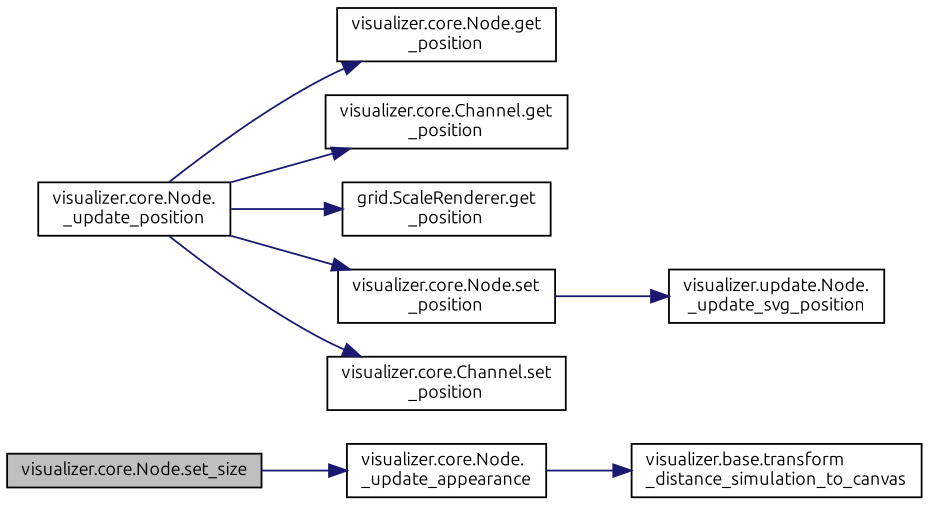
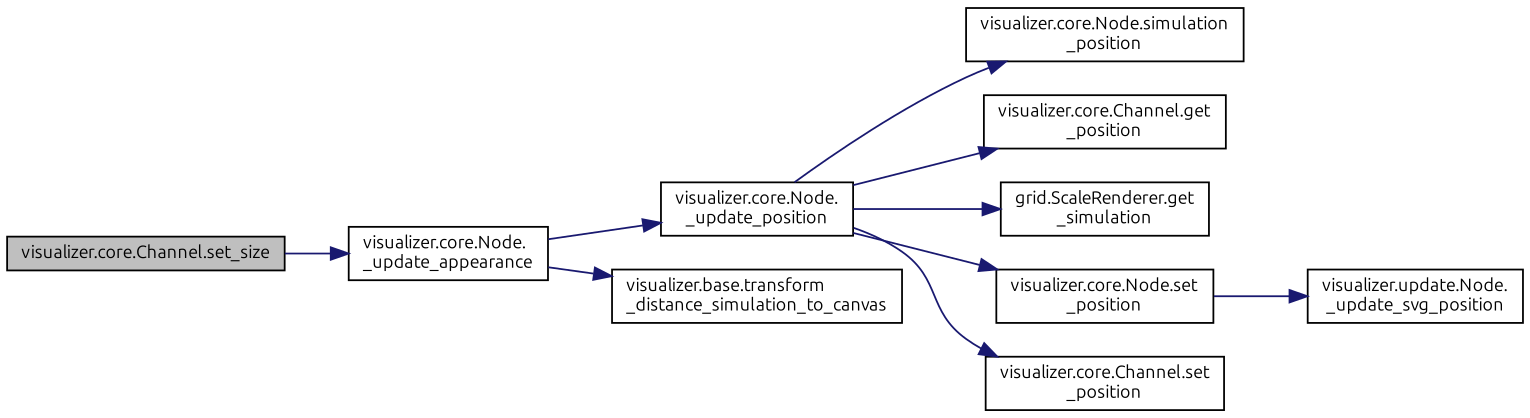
(447, 35) -> (1105, 35)
(447, 209) -> (1105, 209)
none -> (596, 232)
(134, 471) -> (146, 254)
